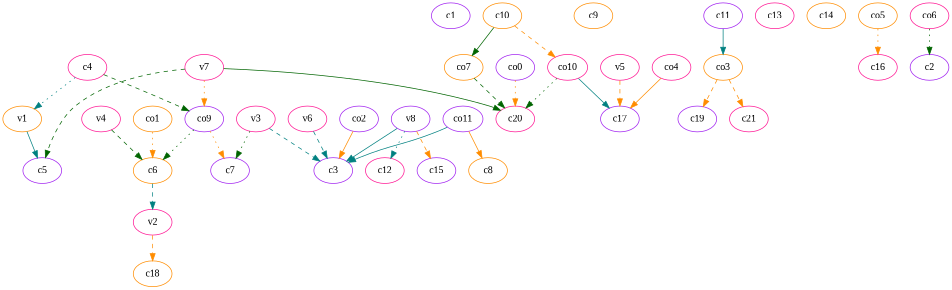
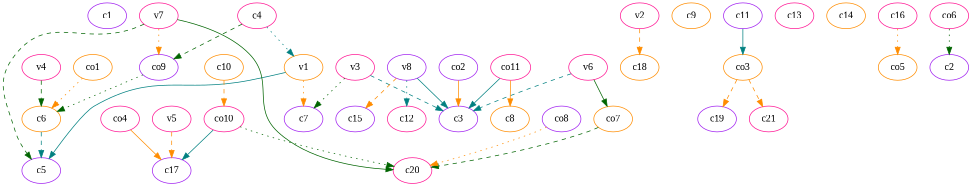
(878, 38) -> (898, 38)
(485, 39) -> (599, 90)
(515, 67) -> (562, 119)
(463, 119) -> (511, 67)
(215, 142) -> (304, 90)
(153, 193) -> (41, 141)
